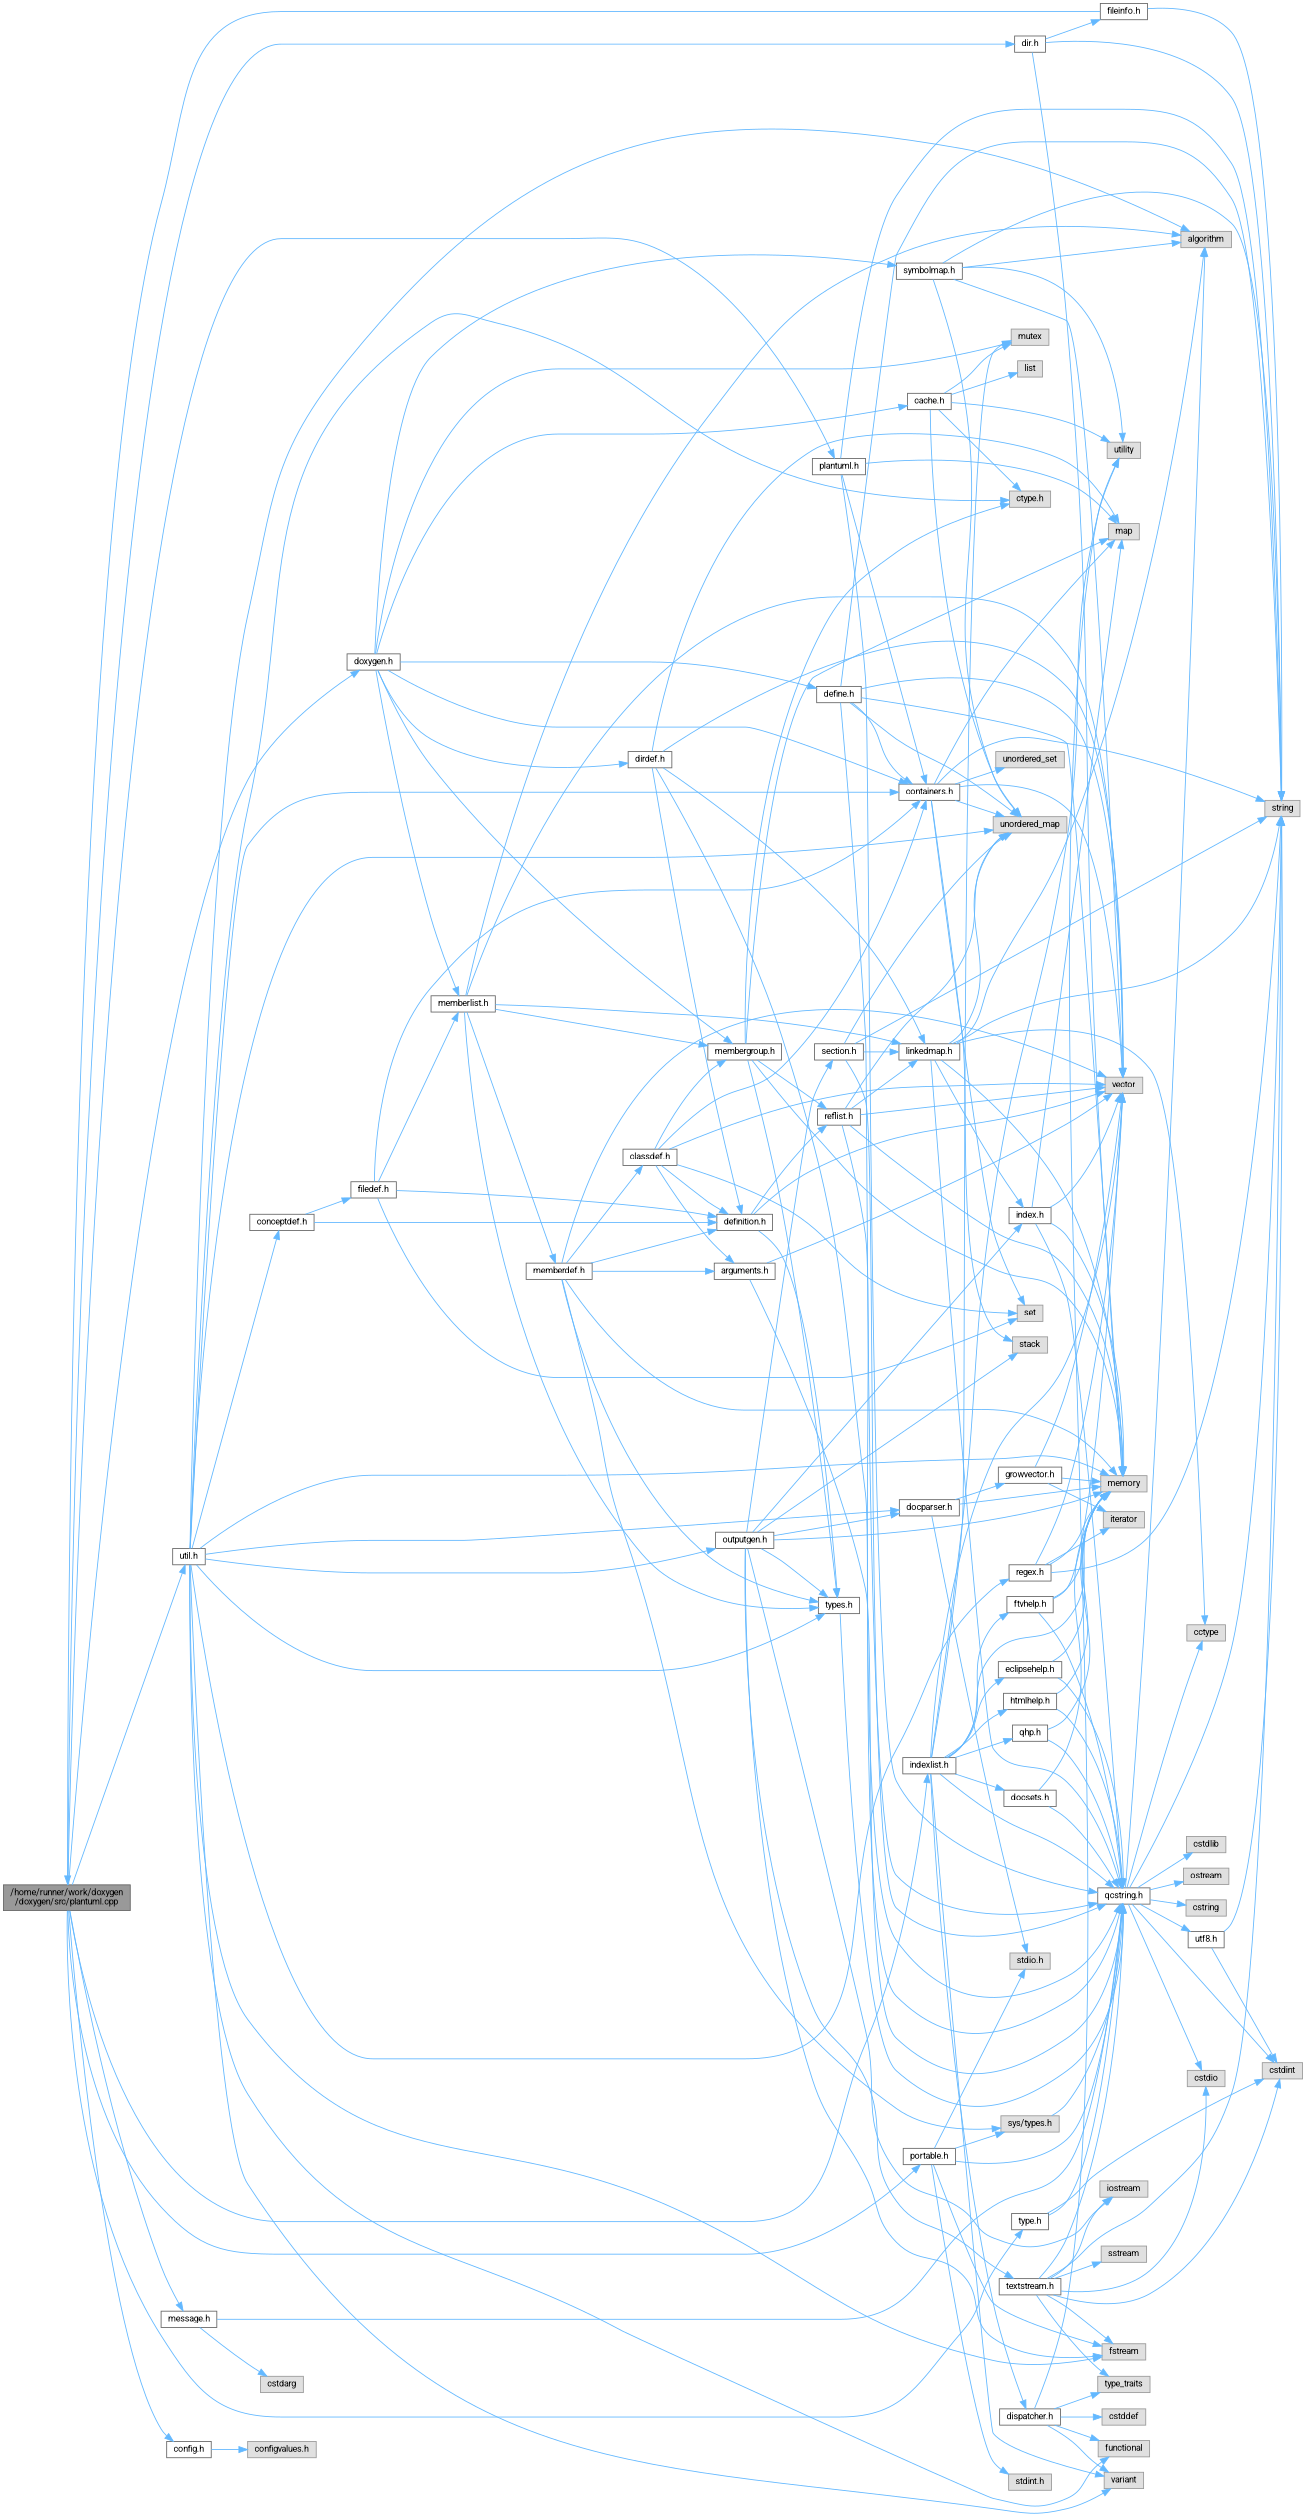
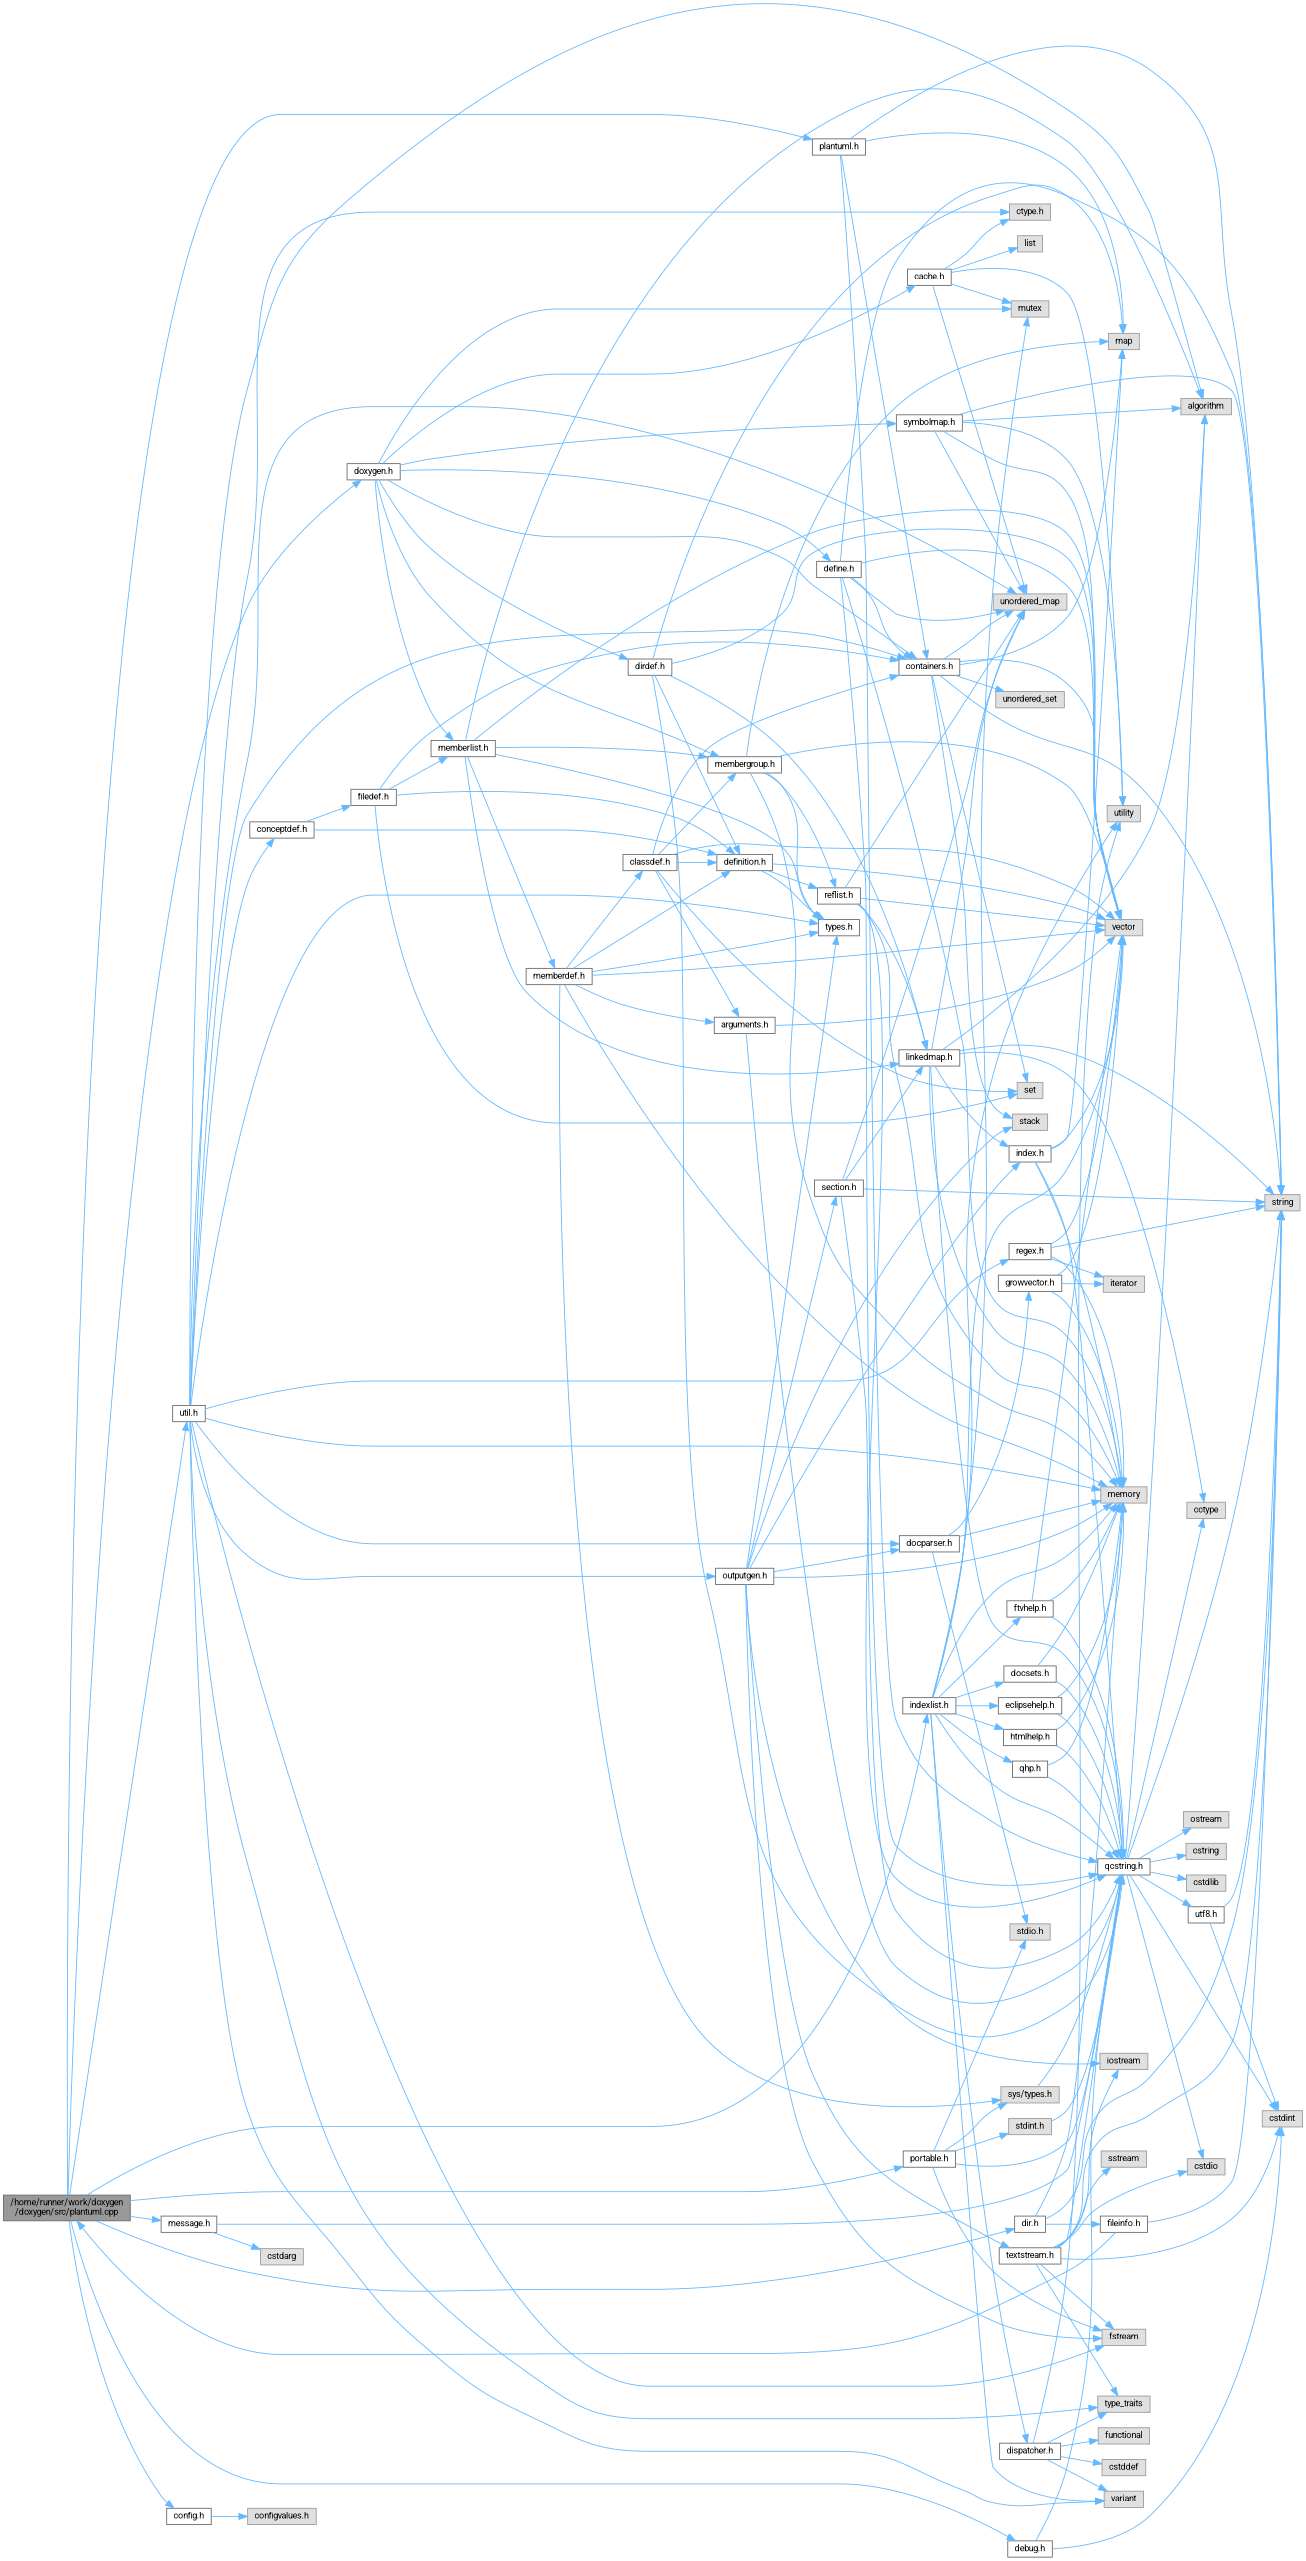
(785, 723) -> (993, 752)
(879, 2024) -> (1101, 2009)
(1030, 2222) -> (1030, 2549)
(413, 2242) -> (361, 2207)
